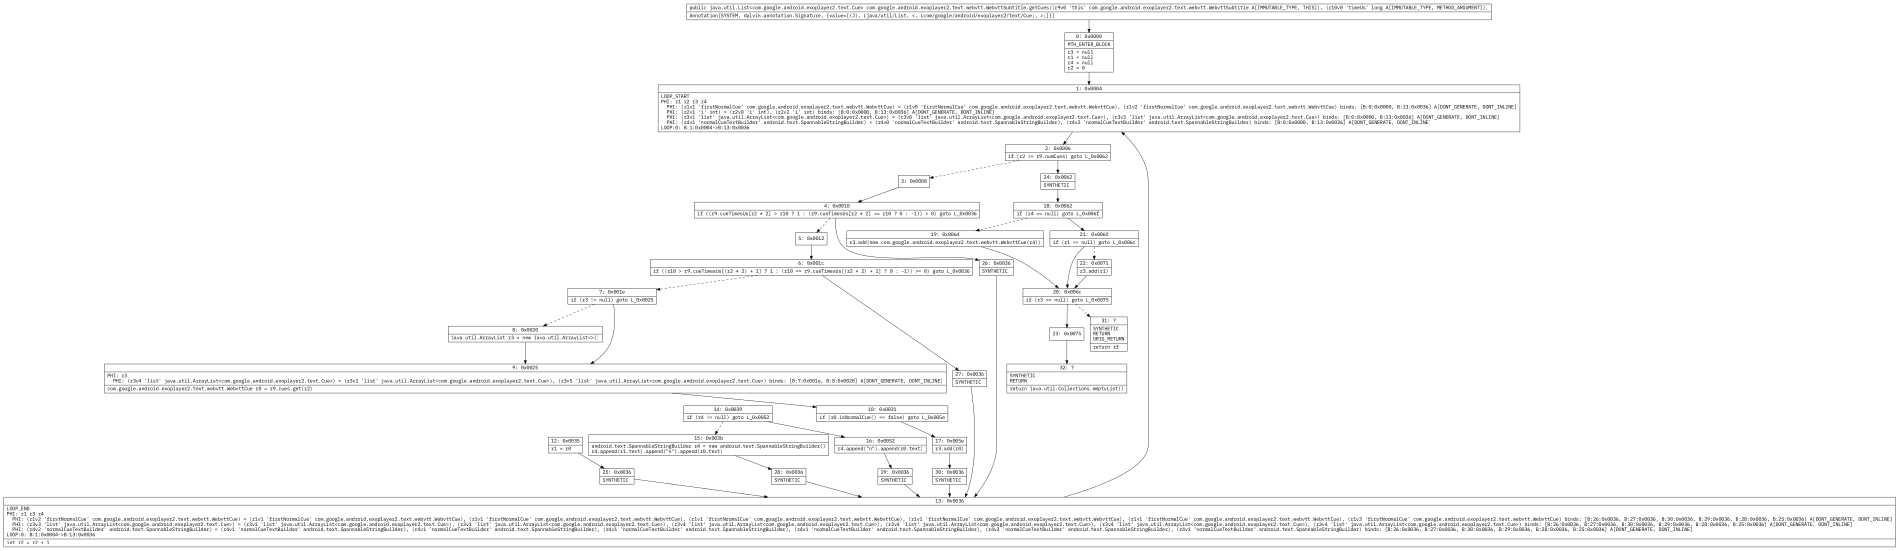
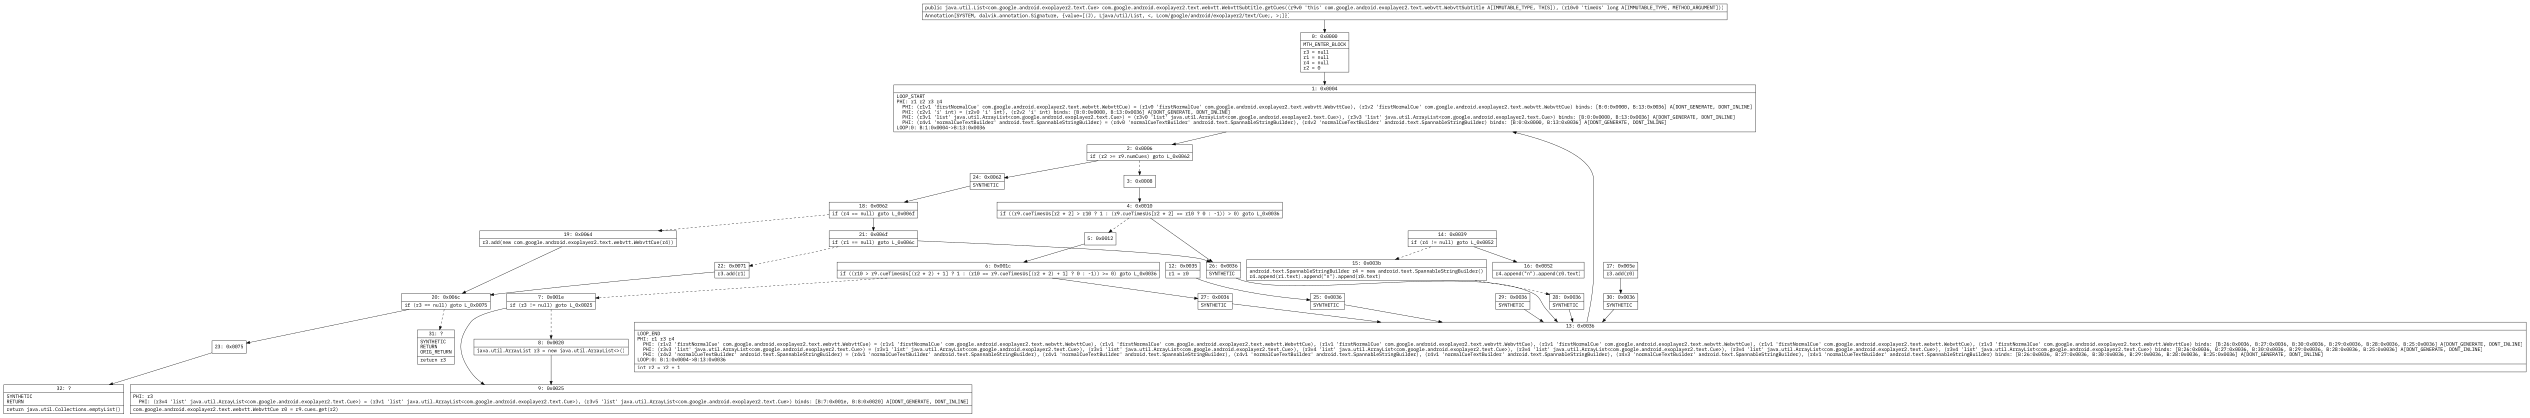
(1072, 264) -> (1063, 248)
(882, 414) -> none
(887, 459) -> none
(752, 462) -> (1529, 290)
